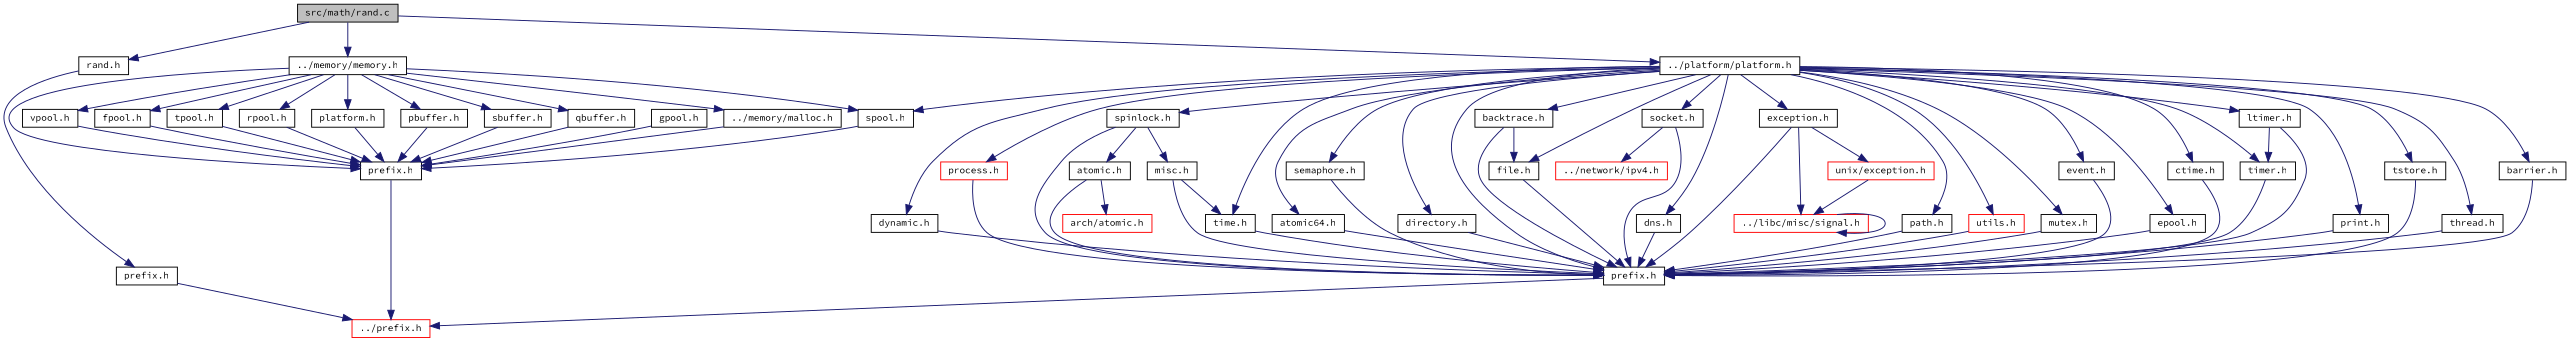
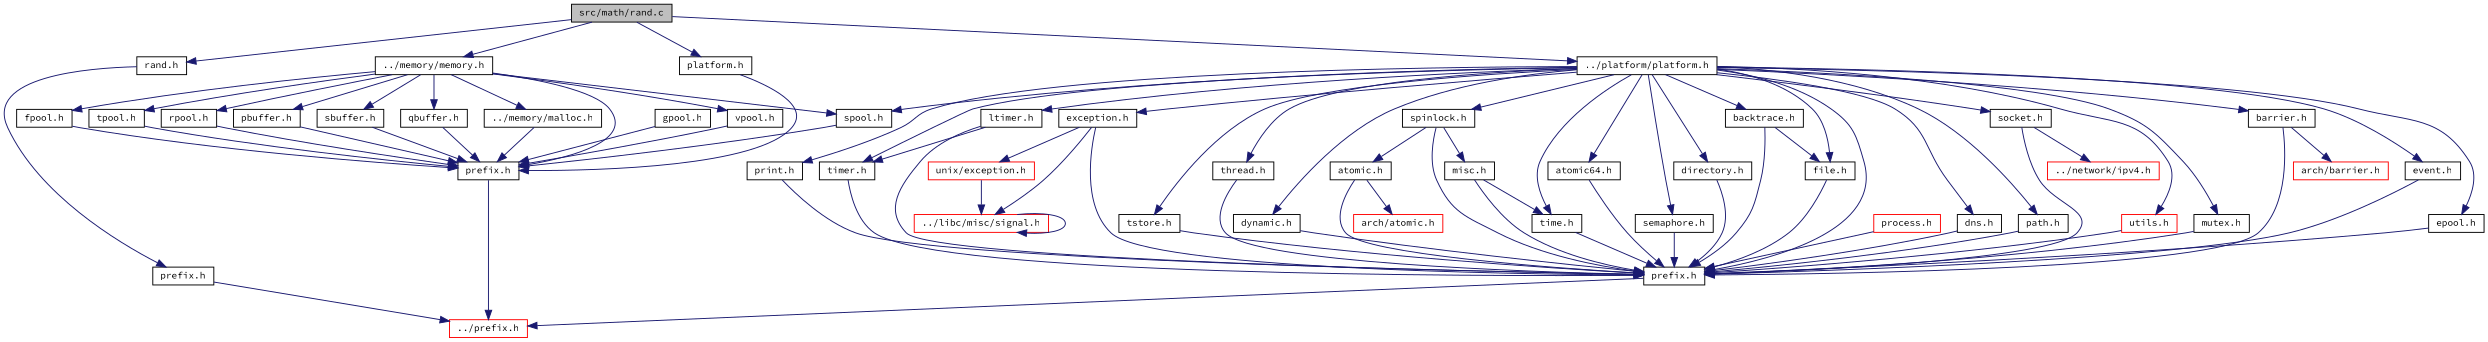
(348, 87) -> (664, 37)
(1169, 97) -> none
(2195, 171) -> none
none -> (2341, 171)
